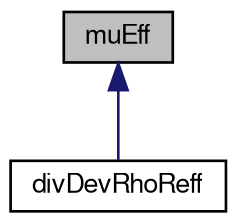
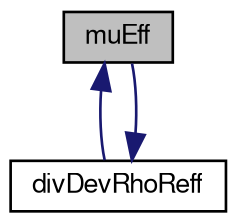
none -> (136, 99)
